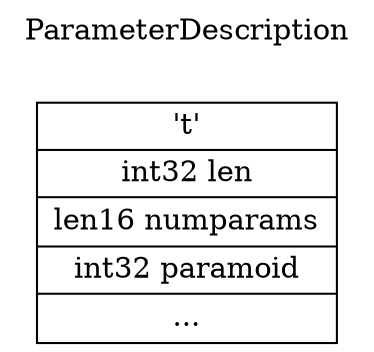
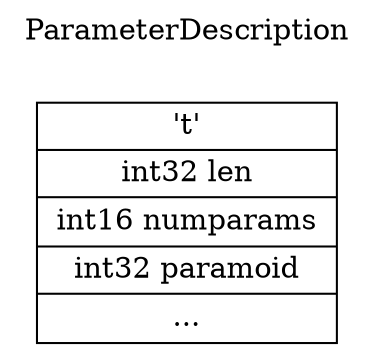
(187, 221) -> (187, 221)
